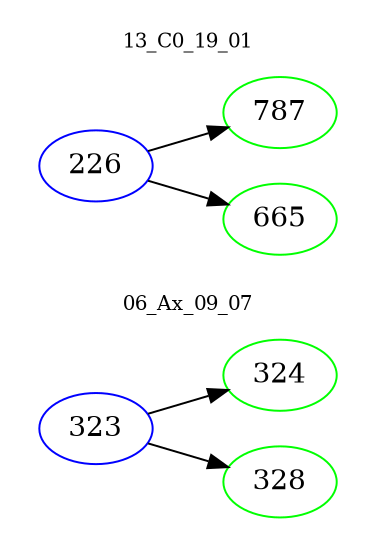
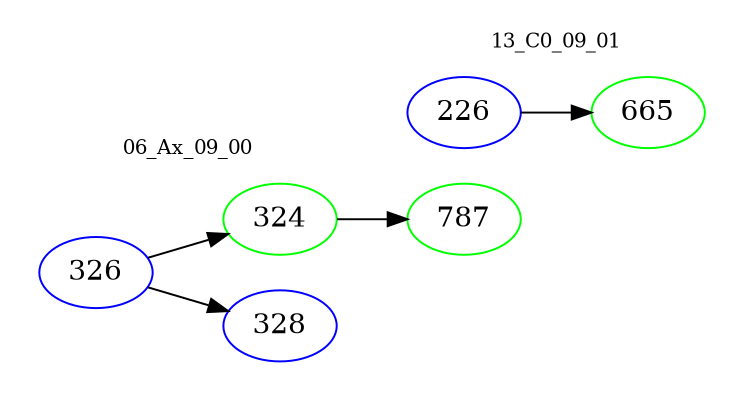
(188, 42) -> (556, 42)
(178, 142) -> (365, 219)
(188, 305) -> (188, 149)
(96, 429) -> (96, 273)
(280, 482) -> (280, 326)
